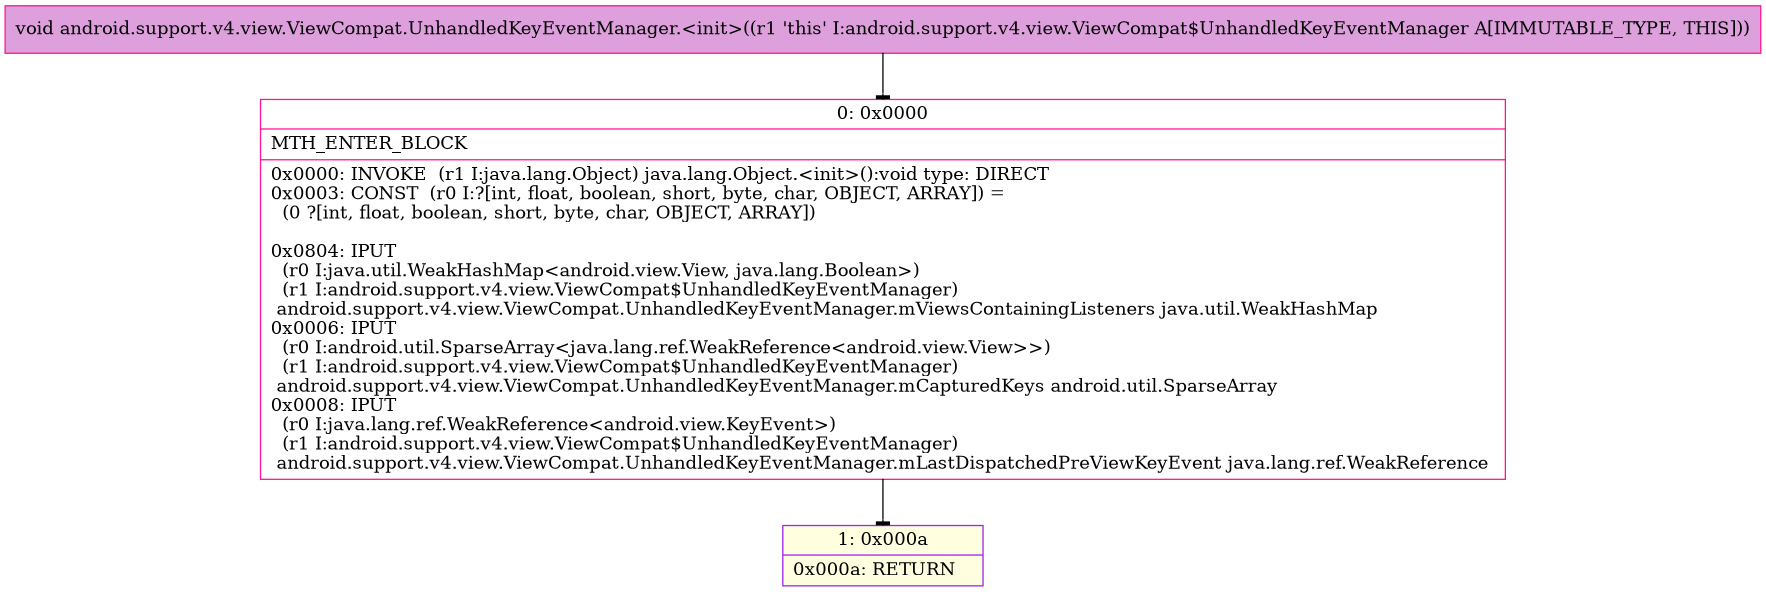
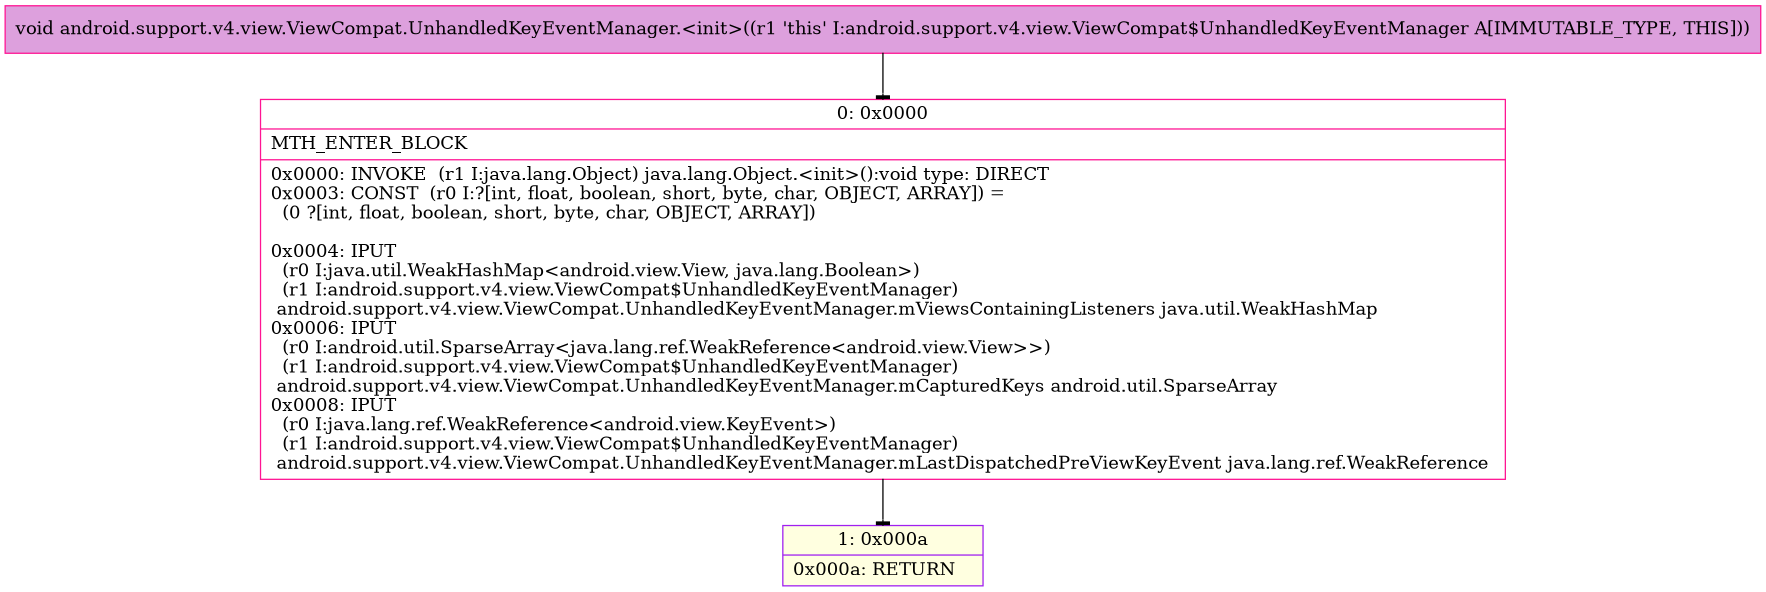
(339, 252) -> (339, 252)
